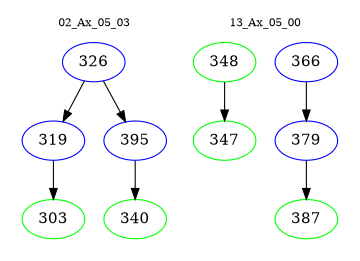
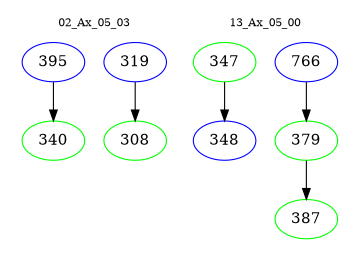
(94, 62) -> none
(225, 62) -> (225, 141)
(306, 62) -> (306, 62)
(225, 96) -> (225, 96)
(306, 141) -> (306, 141)
(53, 219) -> (135, 141)
